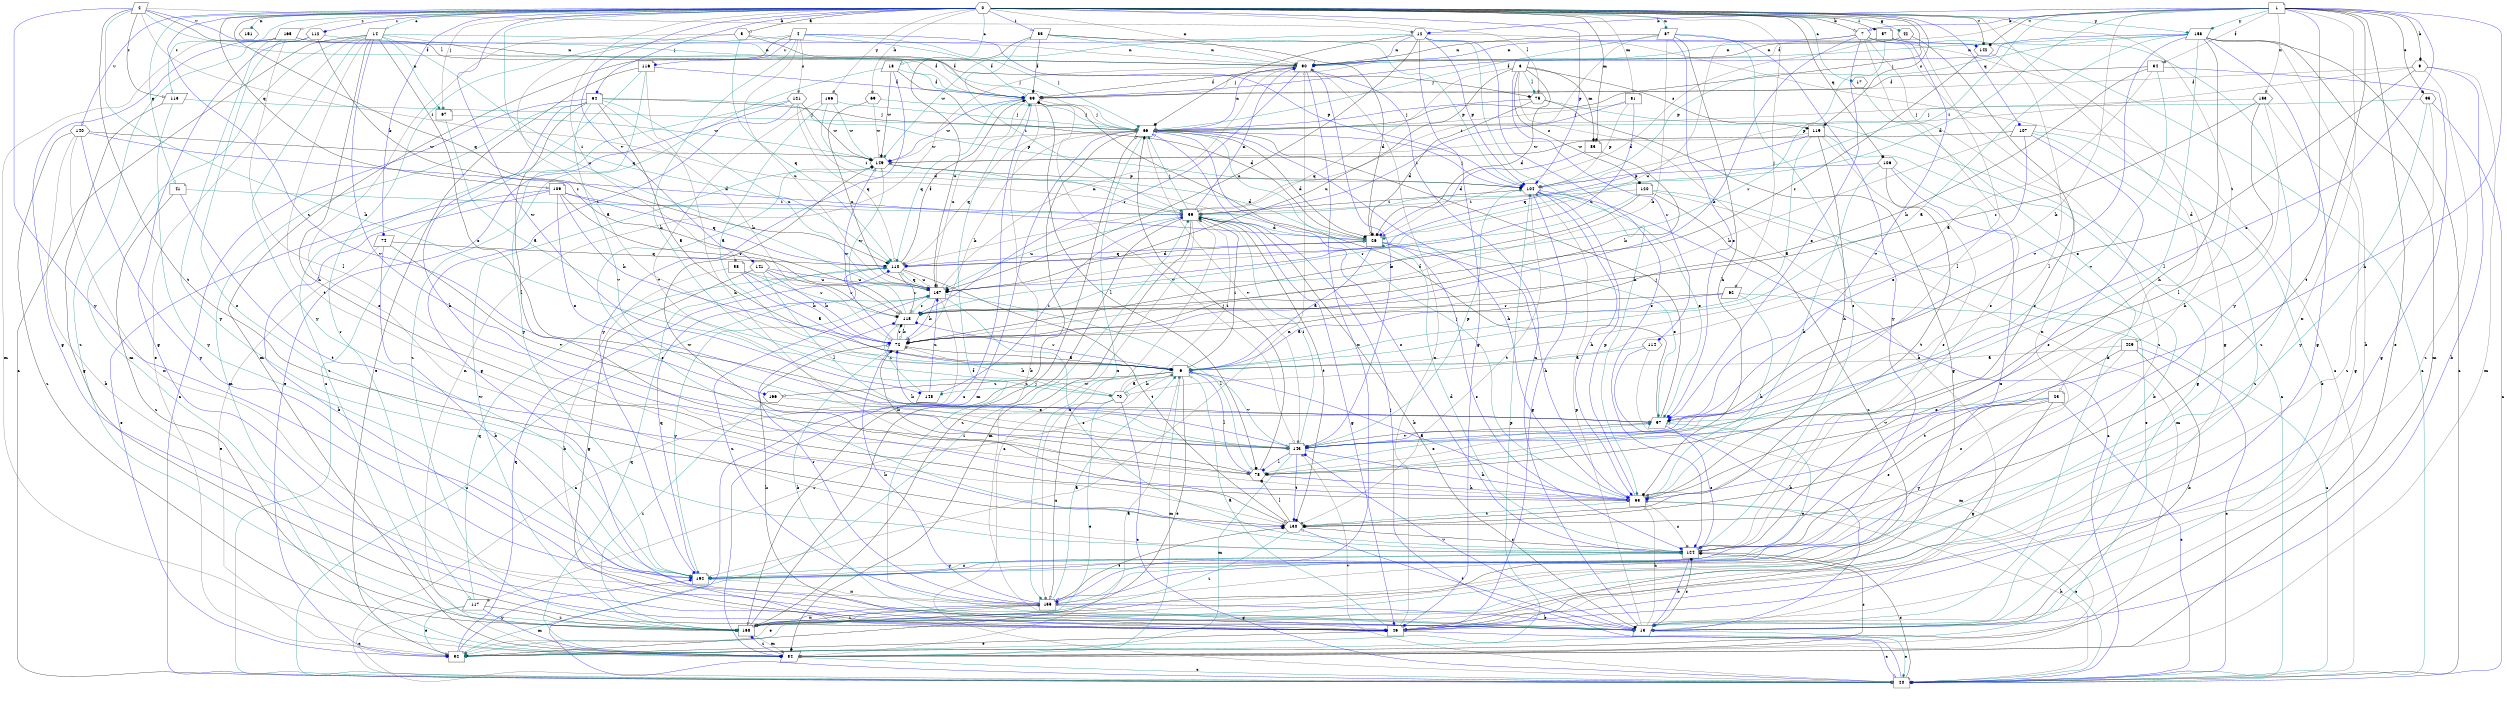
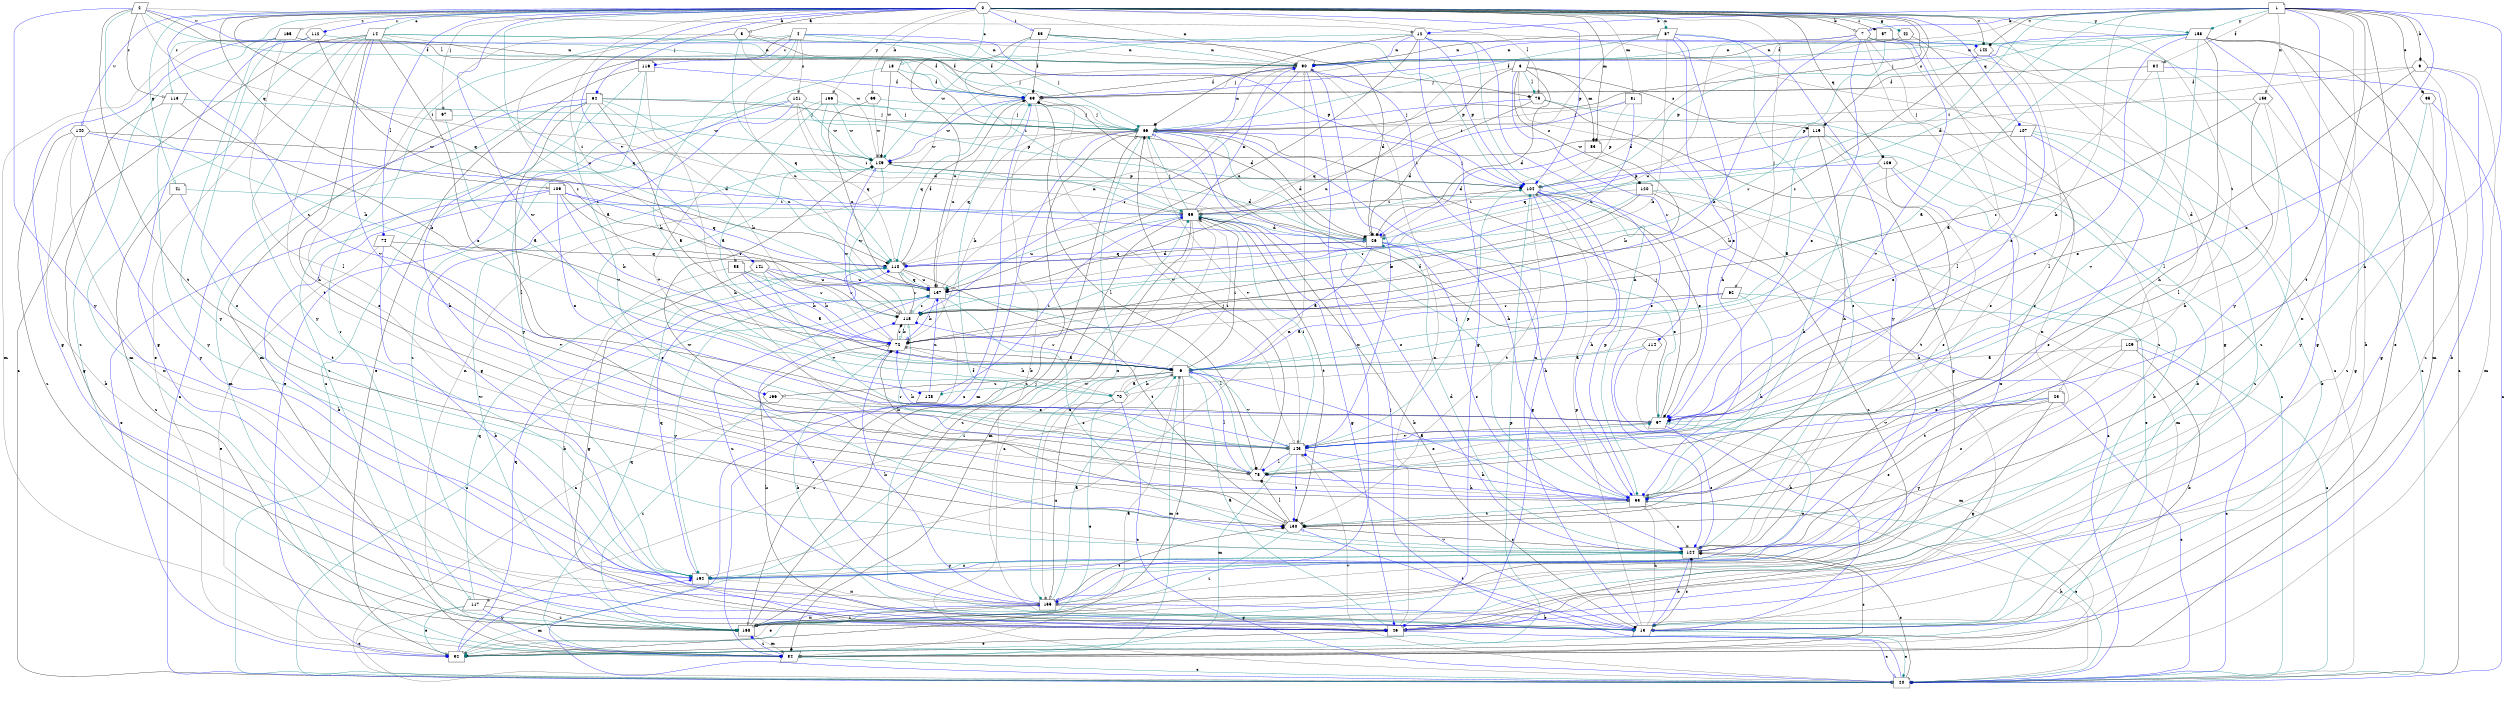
(249, 34) -> none
(412, 67) -> (771, 40)
(1859, 82) -> none
(1728, 124) -> (901, 117)
(390, 131) -> (390, 131)
(833, 135) -> (833, 135)
(1374, 153) -> (825, 85)
(1678, 264) -> (1678, 264)
(665, 267) -> none
(1721, 281) -> (1721, 281)
none -> (1938, 293)
(1585, 295) -> (522, 253)
(2130, 345) -> (2130, 345)
(834, 358) -> (834, 358)
(893, 364) -> (1026, 428)
(2198, 384) -> (2198, 384)
